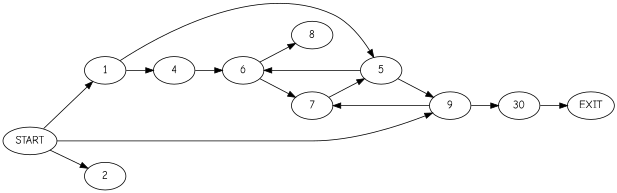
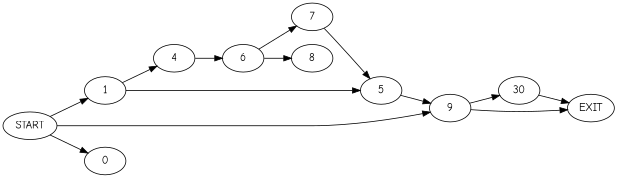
(316, 70) -> none
(385, 106) -> (515, 112)
(105, 176) -> (105, 161)
